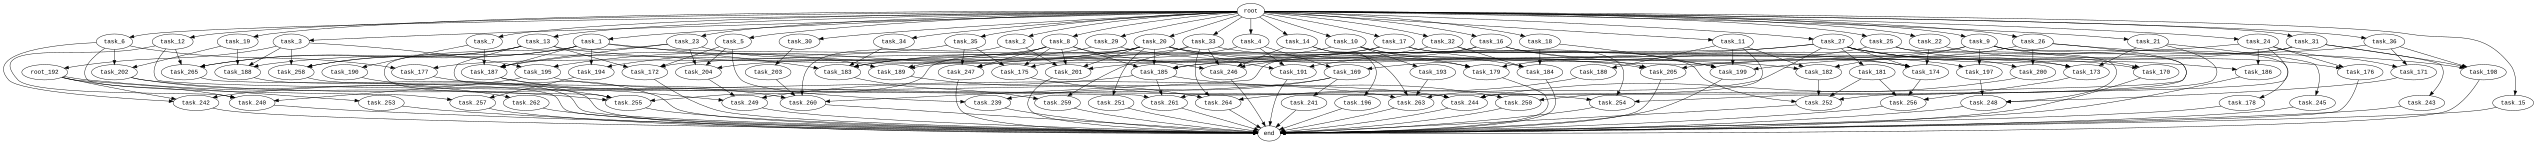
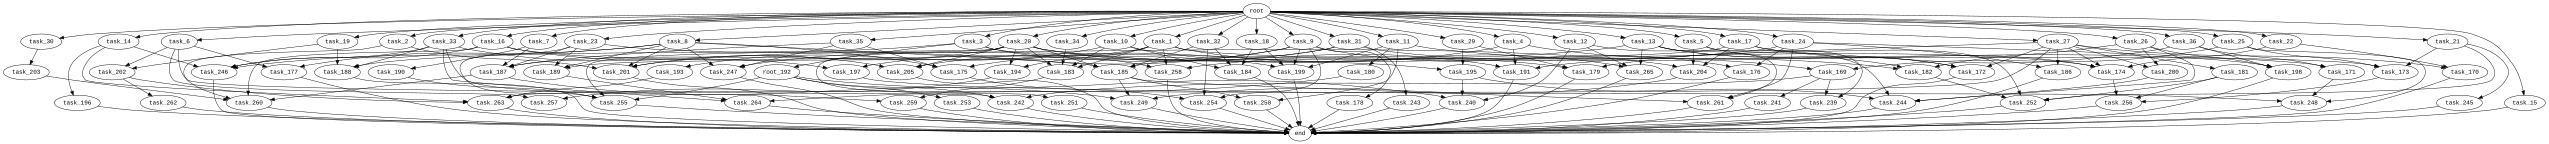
(871, 130) -> none
